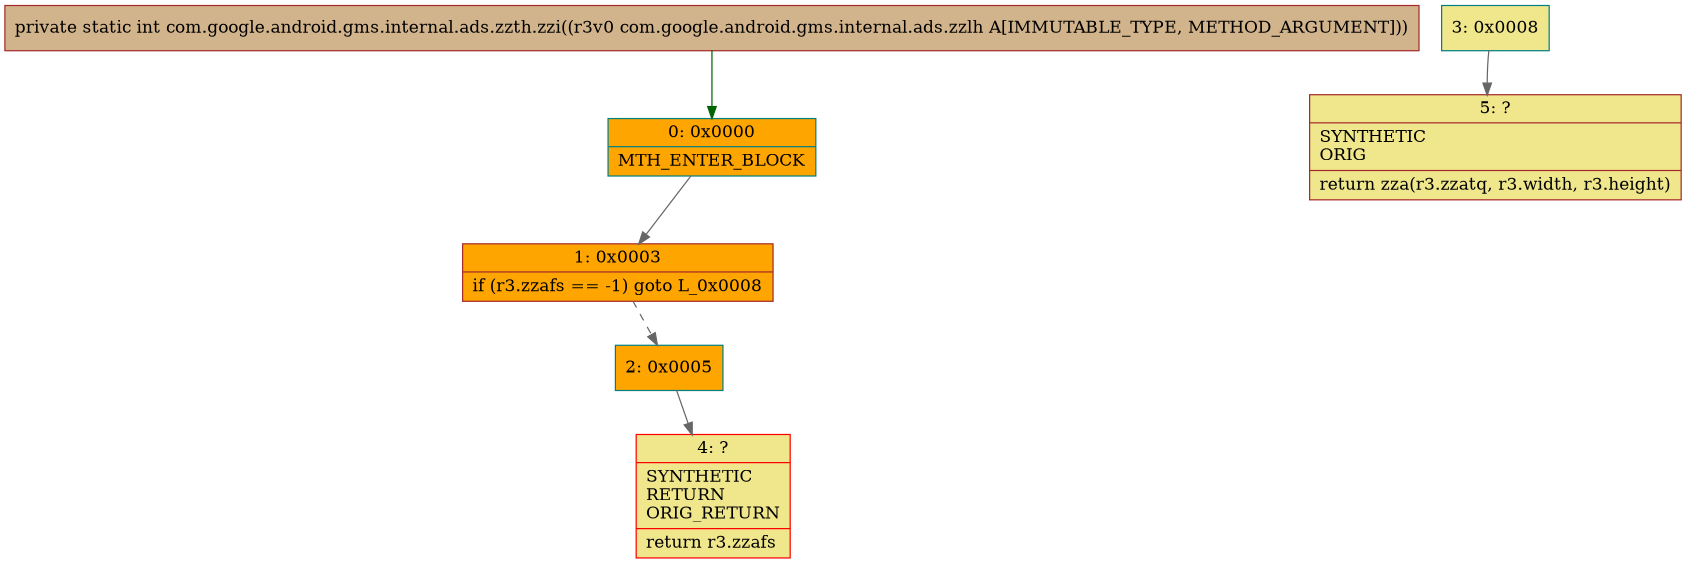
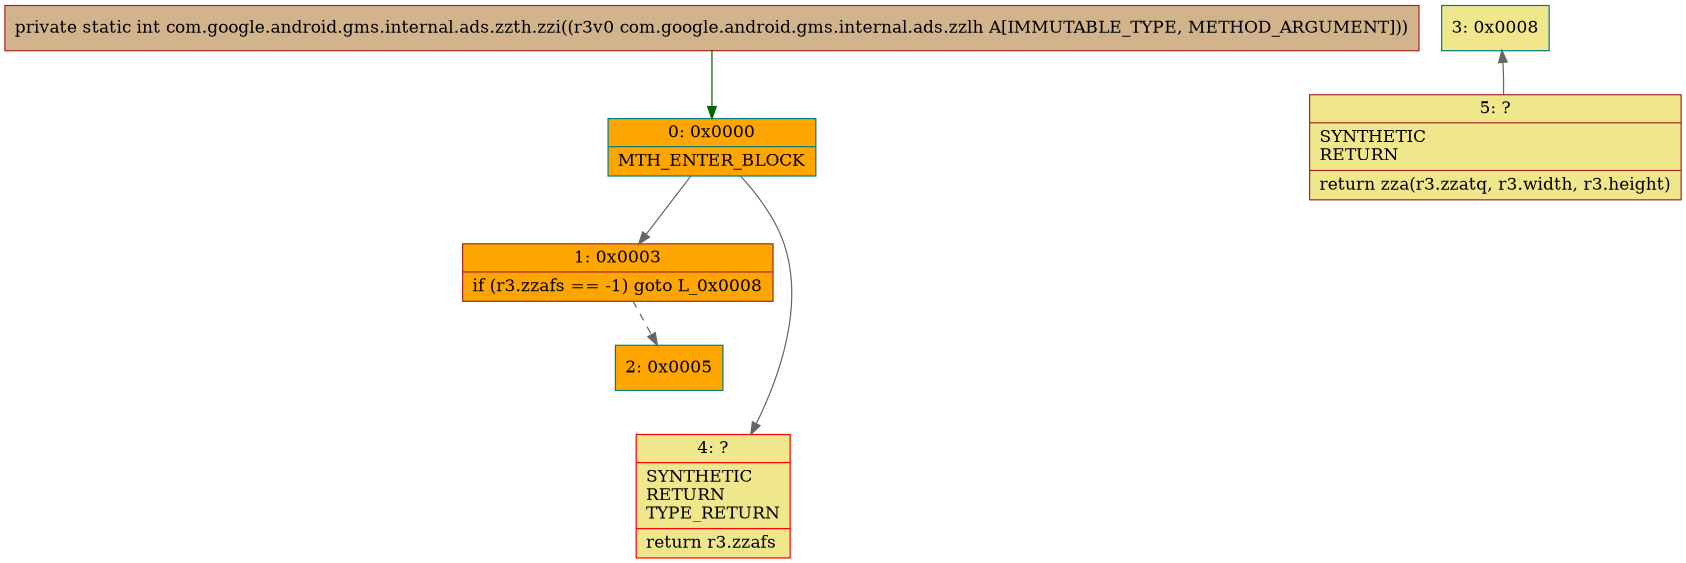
(1488, 67) -> (1504, 79)
(1343, 155) -> (1359, 155)
(682, 407) -> (791, 295)
(713, 513) -> (713, 513)
